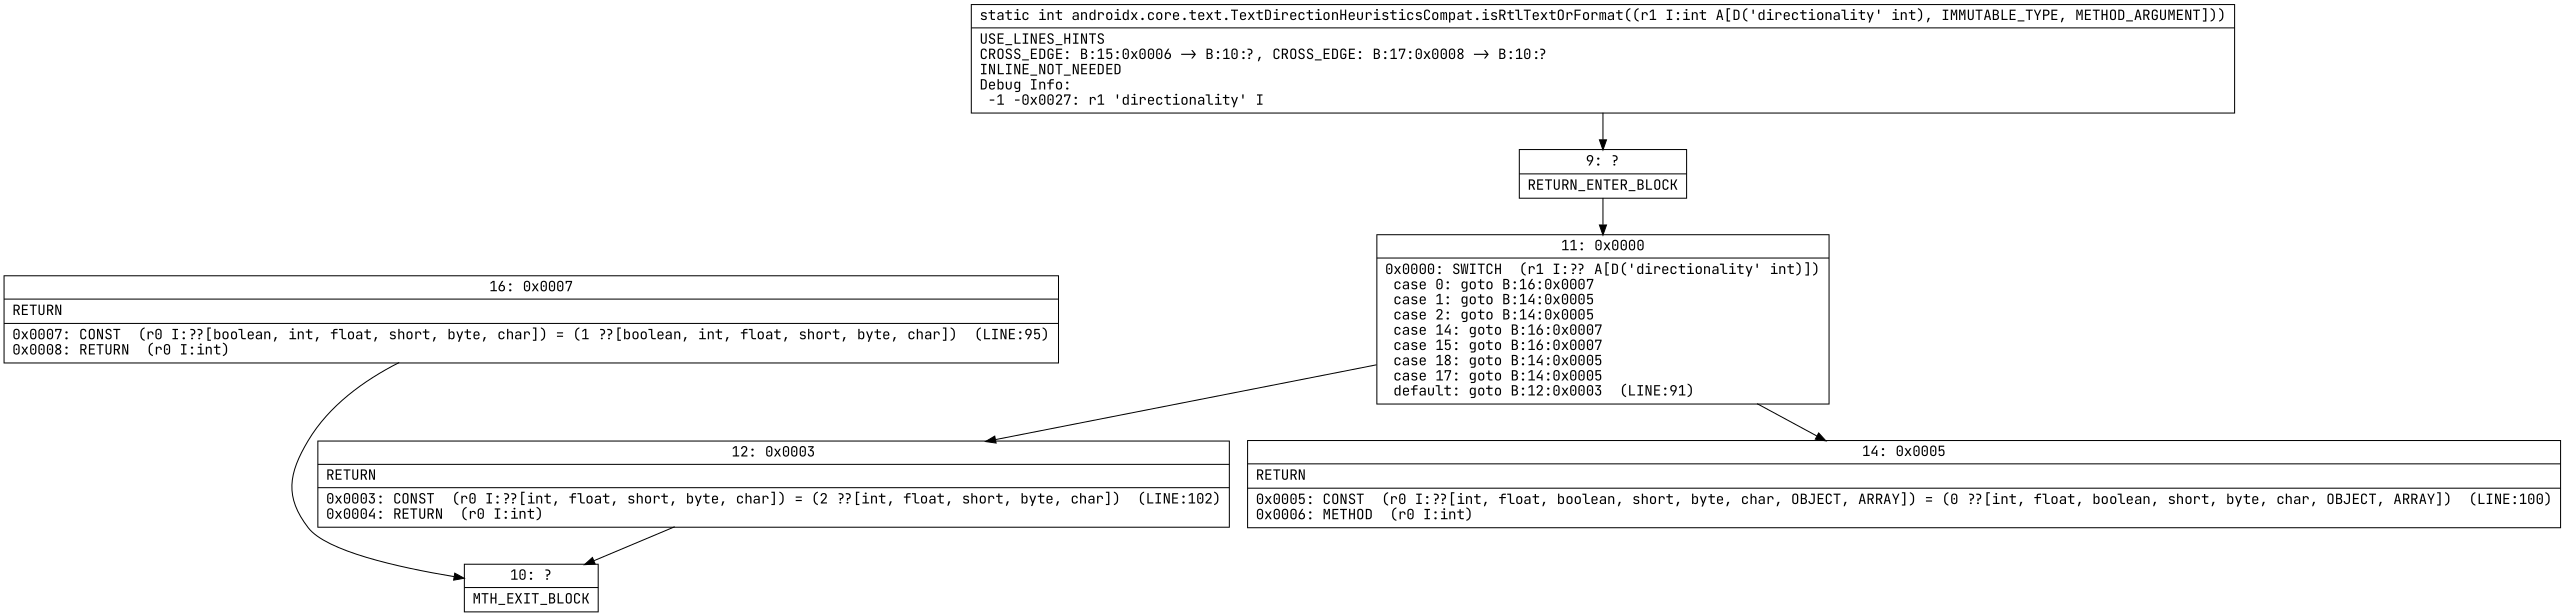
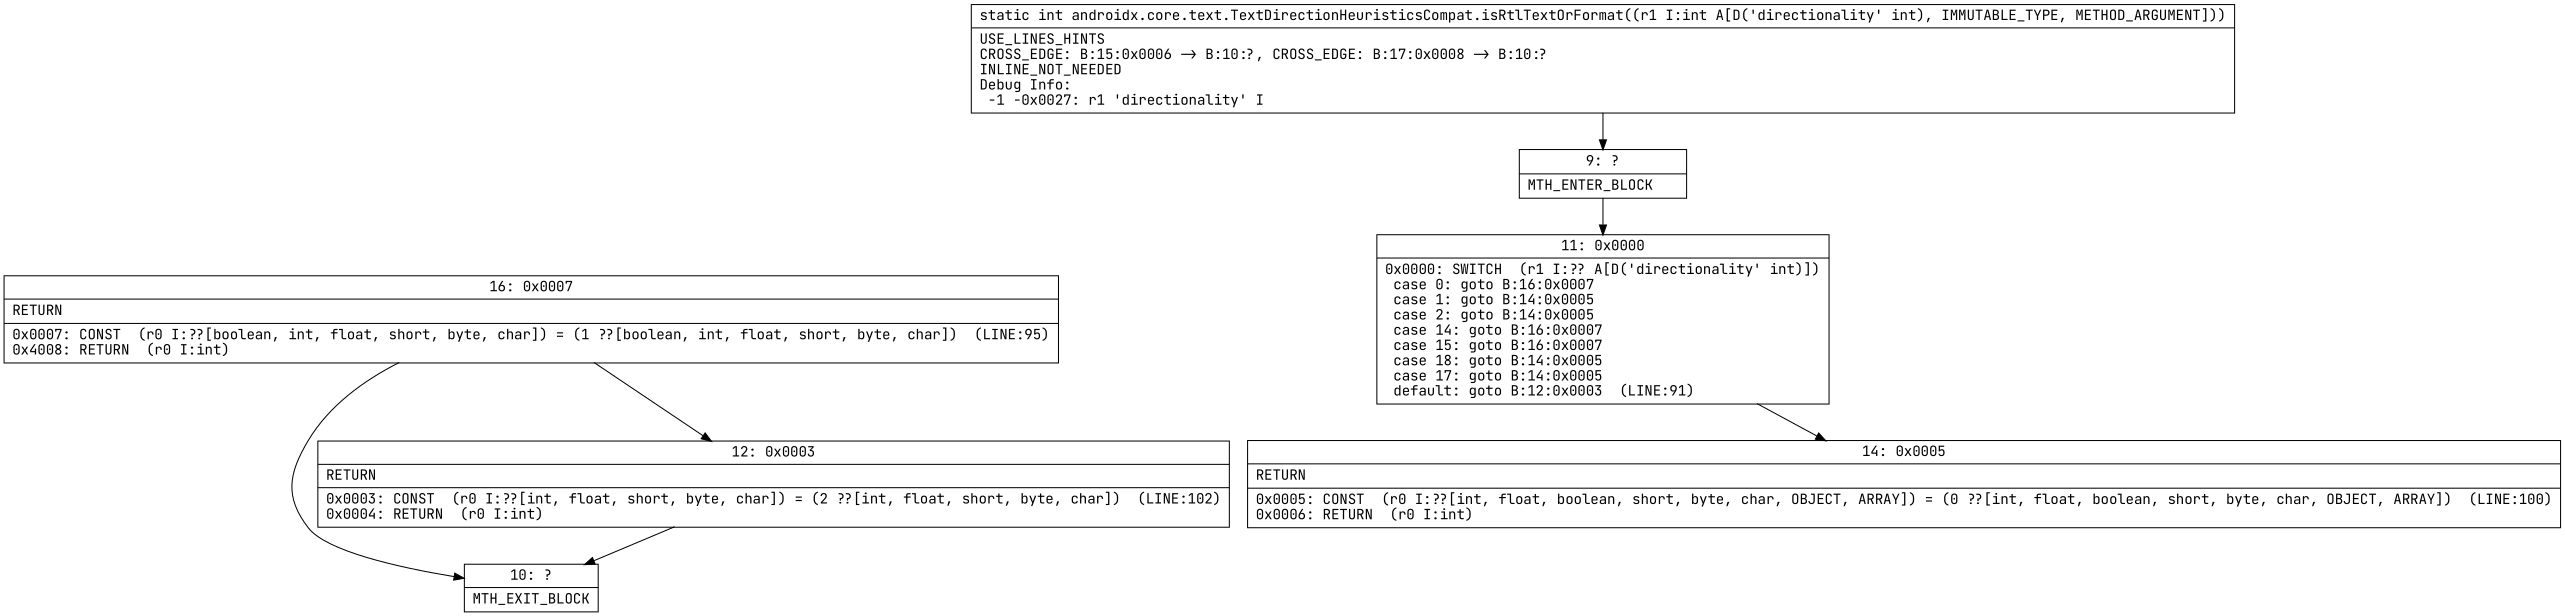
(1603, 186) -> (1590, 186)
(125, 350) -> (125, 350)
(1186, 402) -> (648, 399)
(1369, 515) -> (1369, 515)
